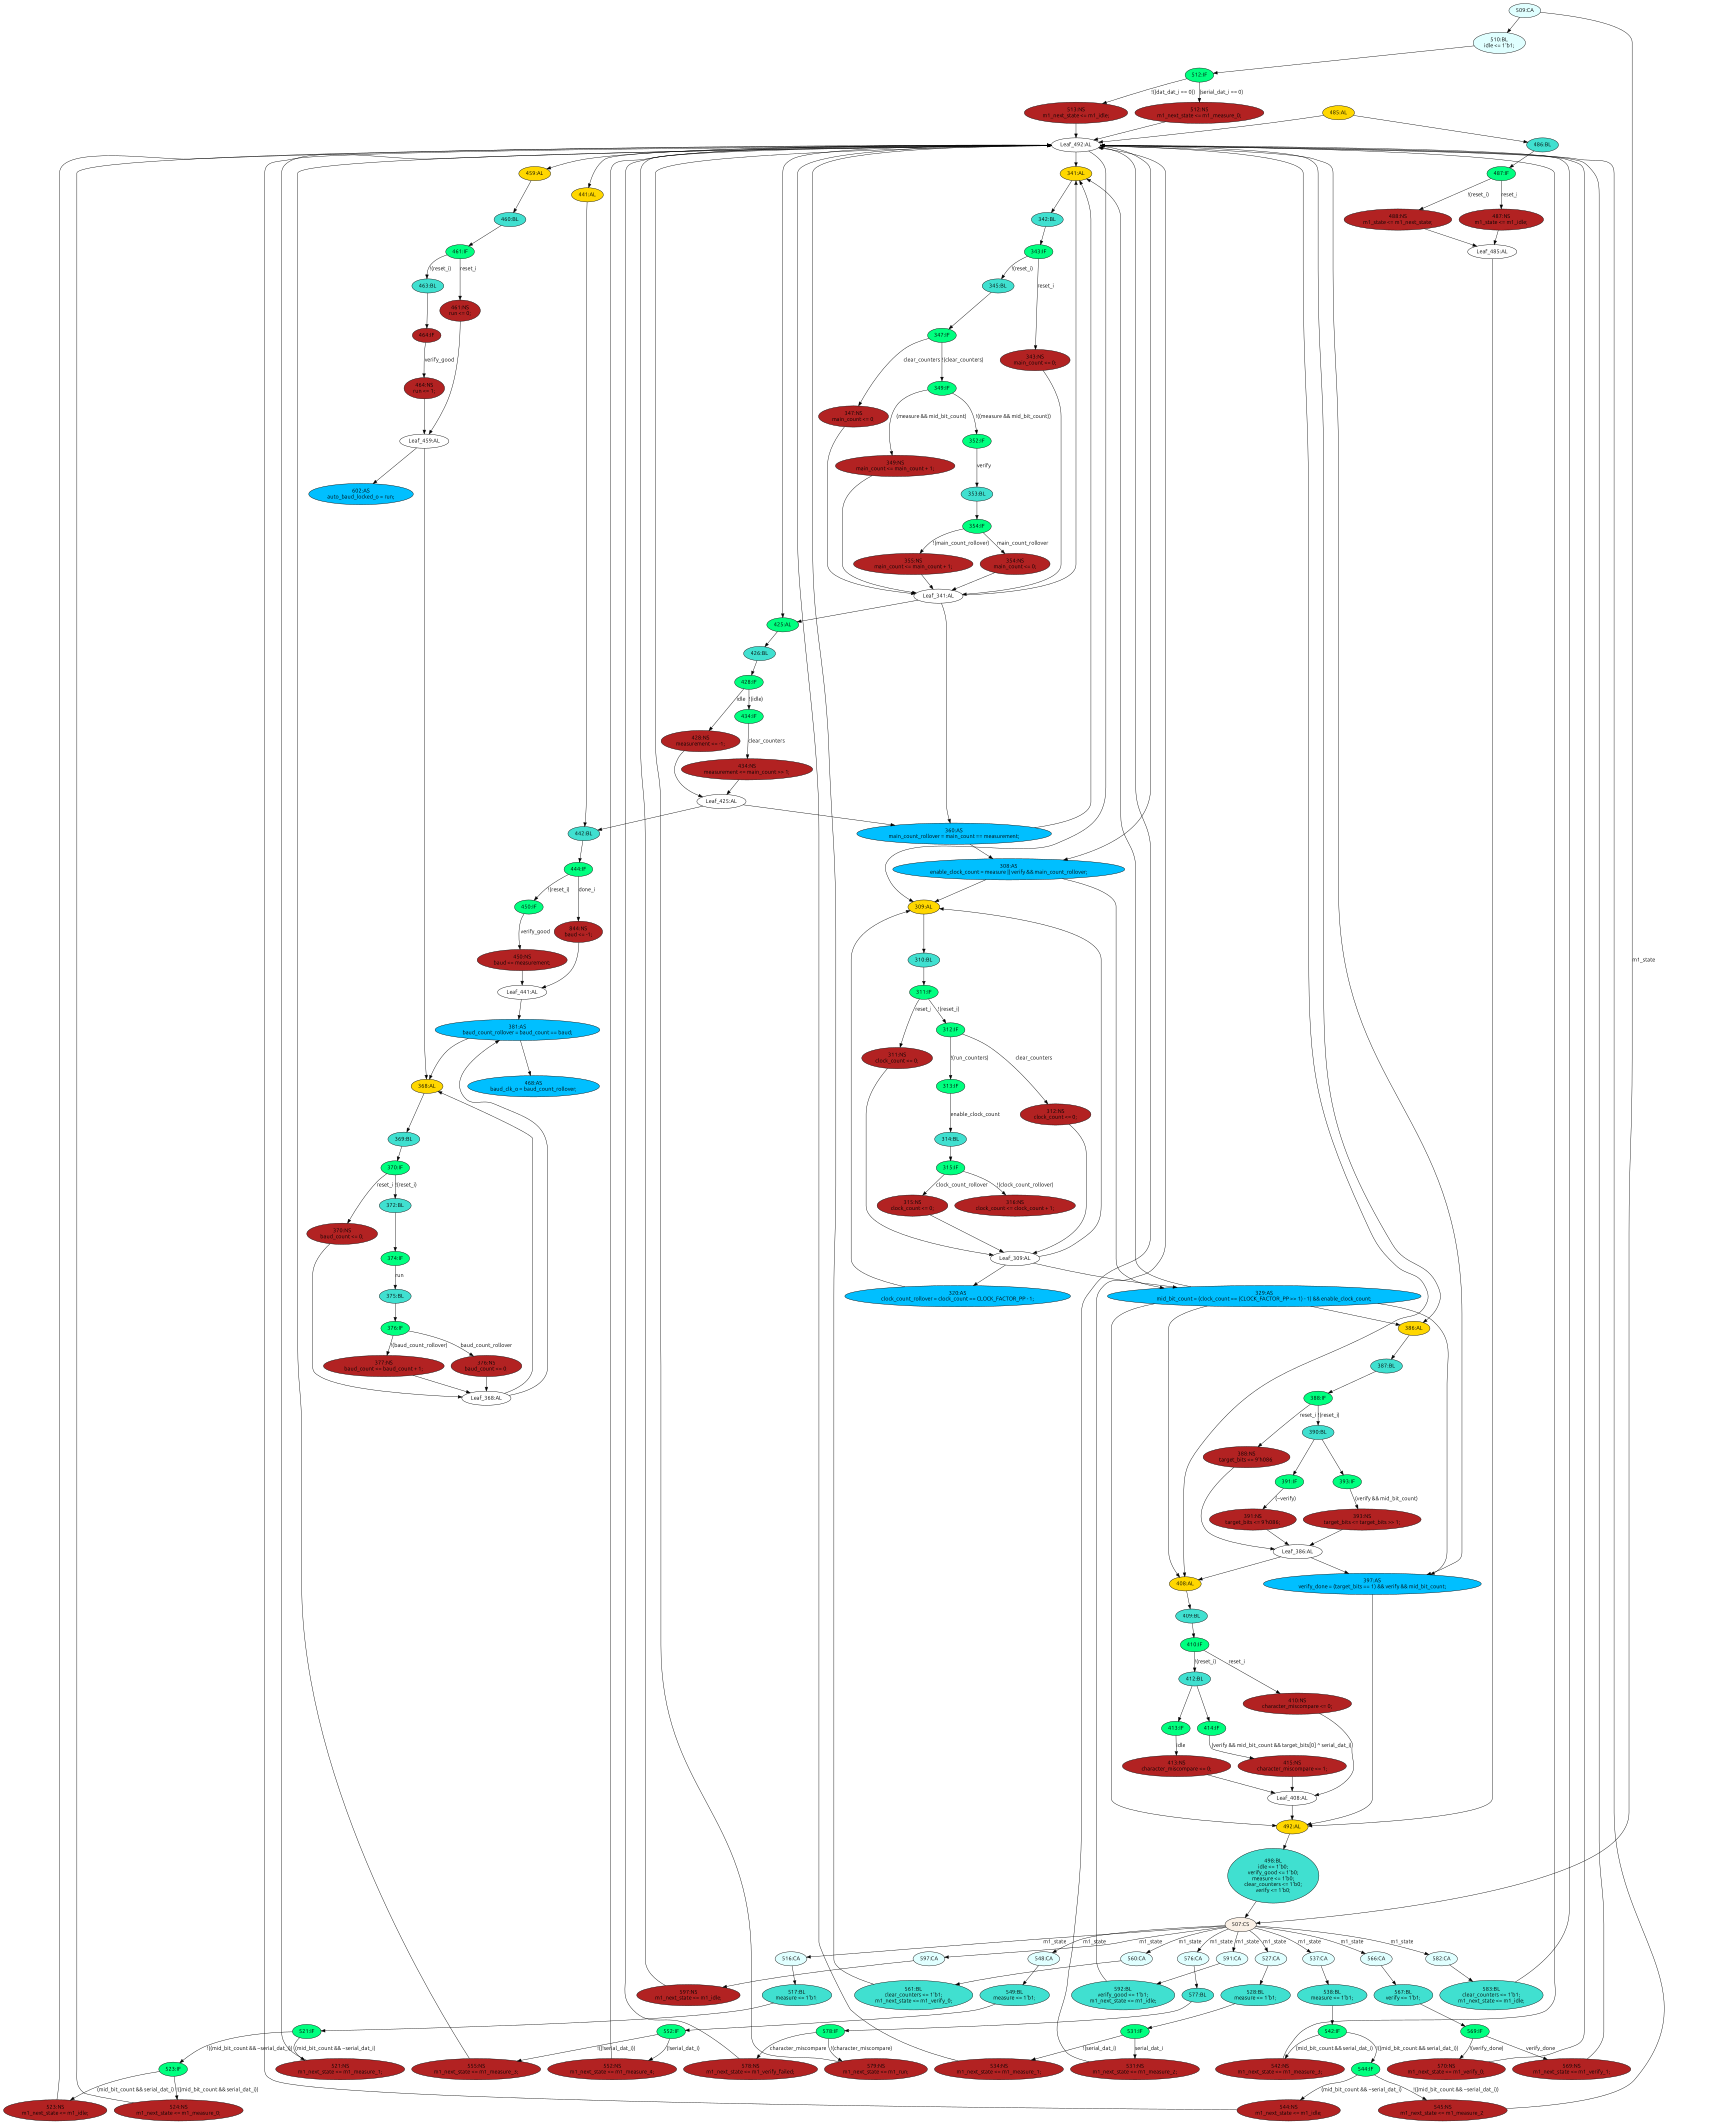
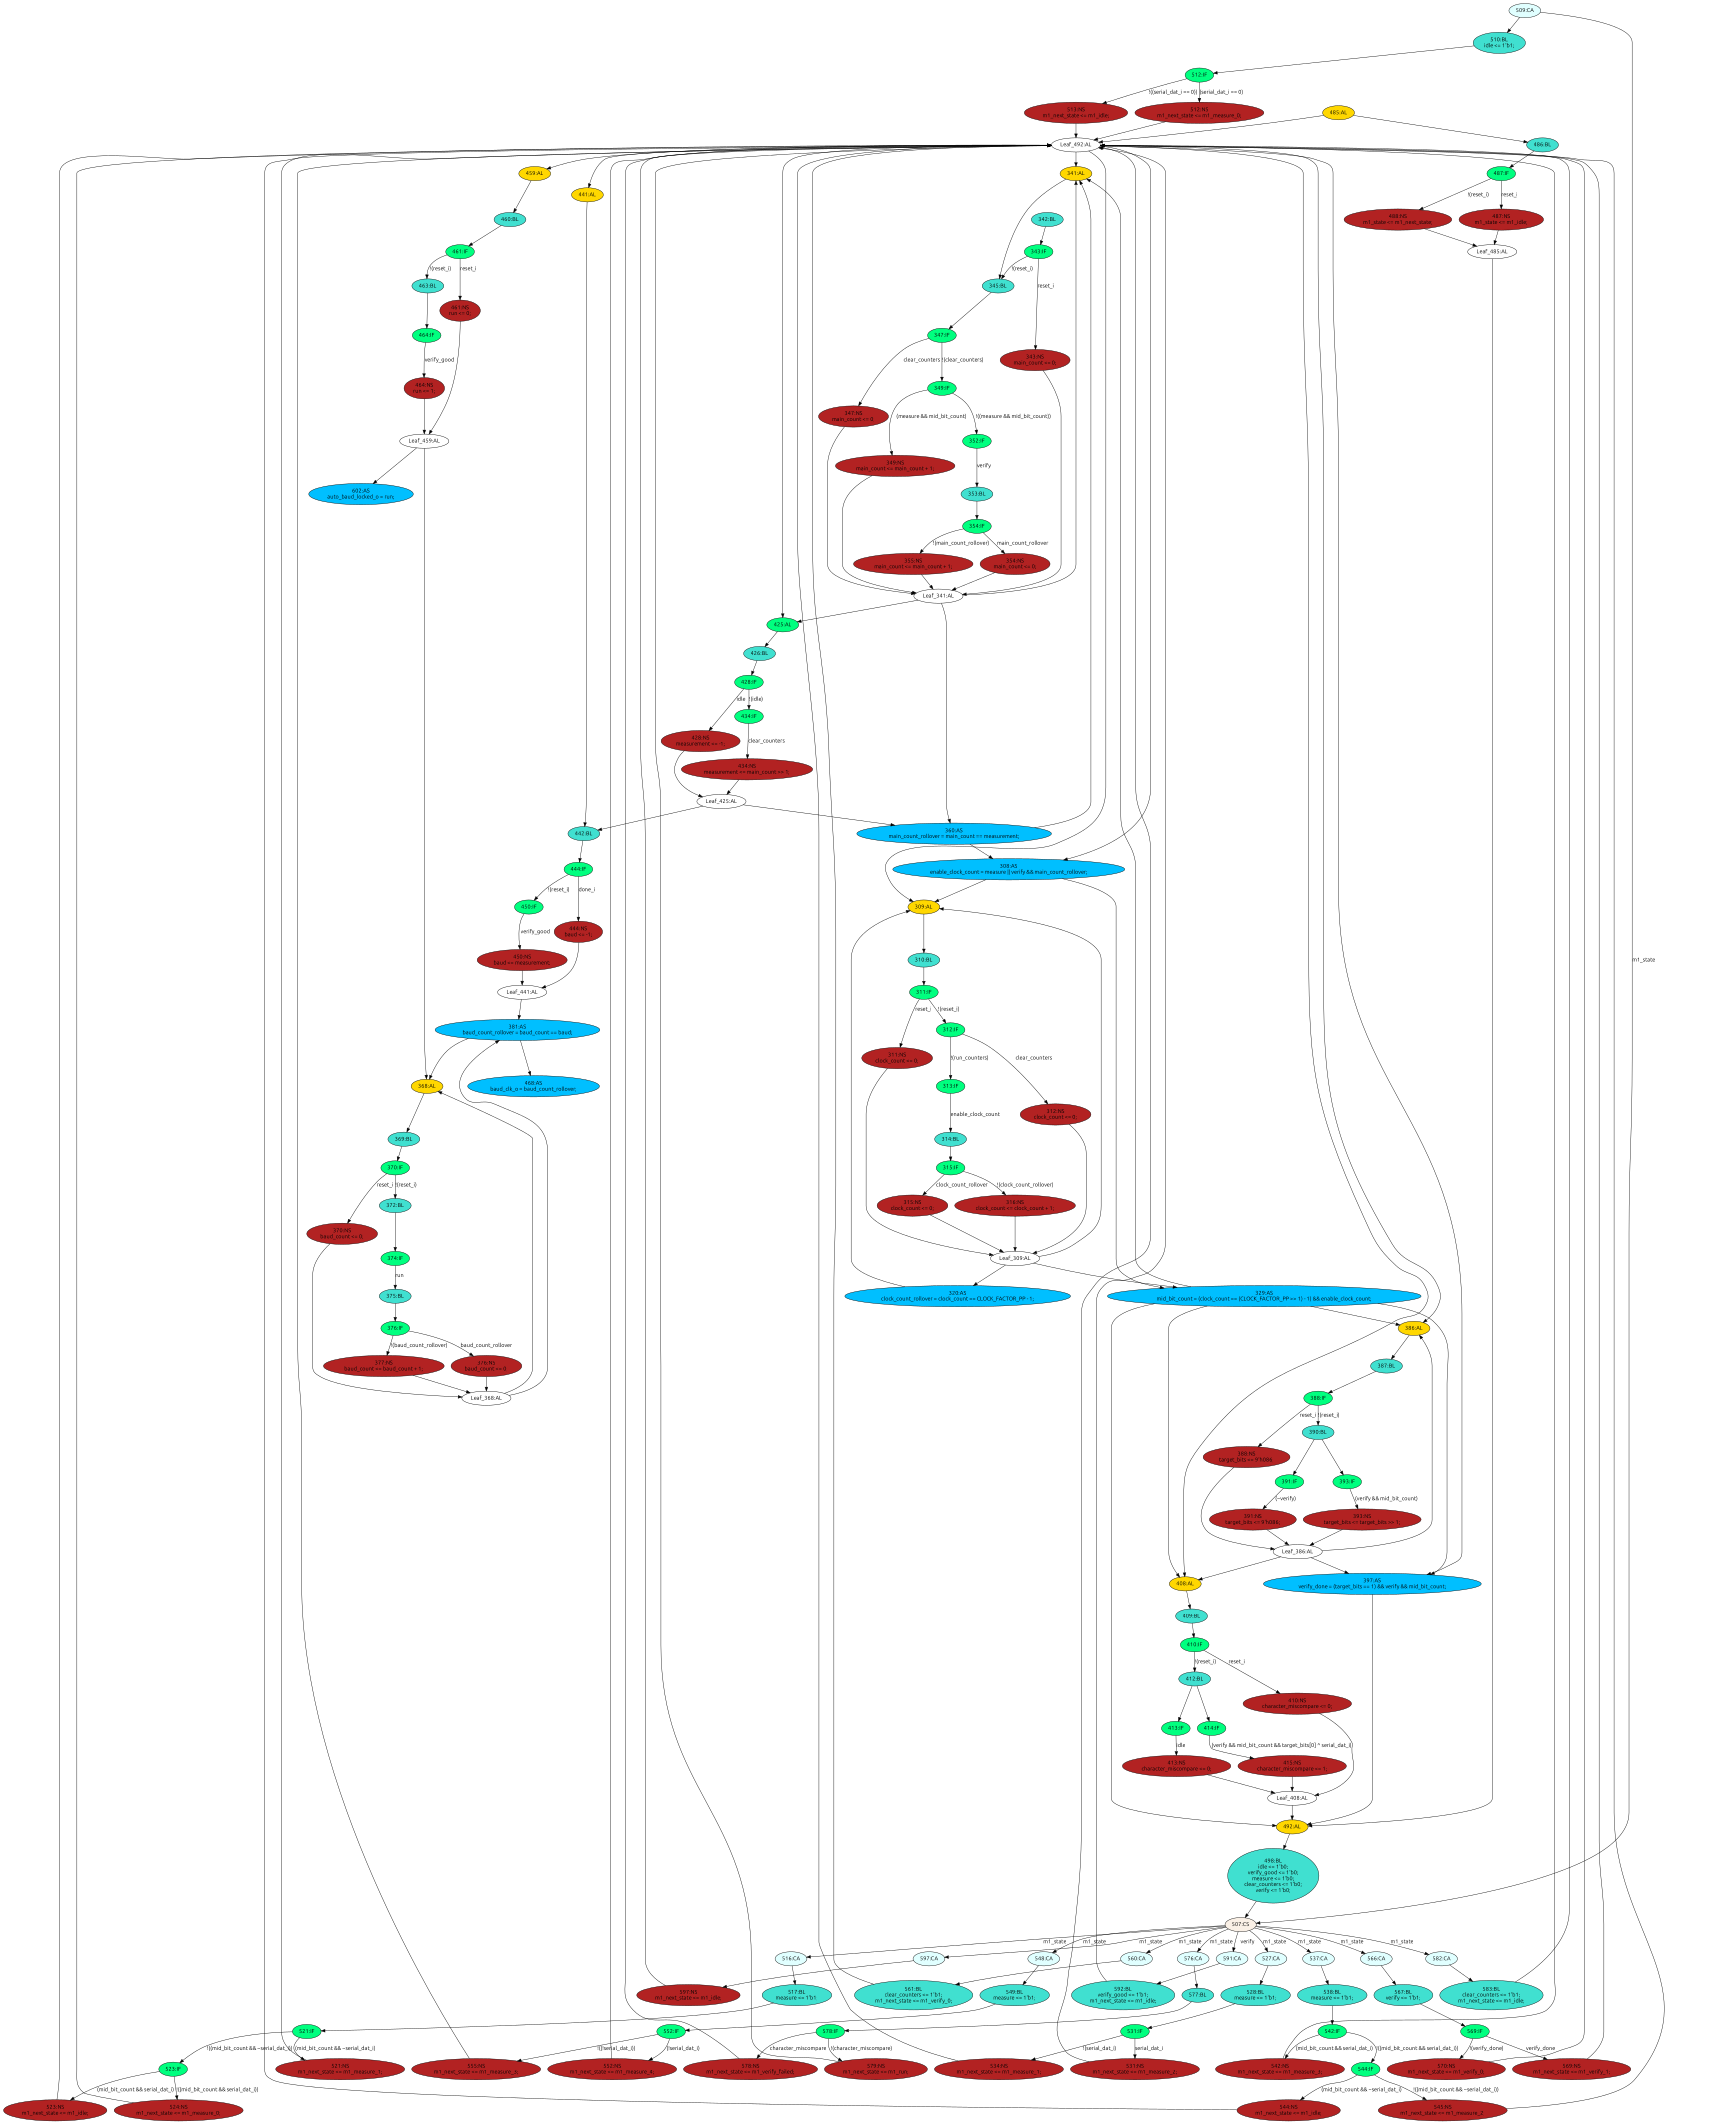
(1499, 43) -> (1499, 43)
(1173, 92) -> (1173, 92)
(1063, 195) -> (1021, 219)
(427, 335) -> (427, 335)
(578, 932) -> (578, 932)
none -> (1015, 1232)
none -> (1432, 1488)
(1248, 1942) -> (1248, 1942)
